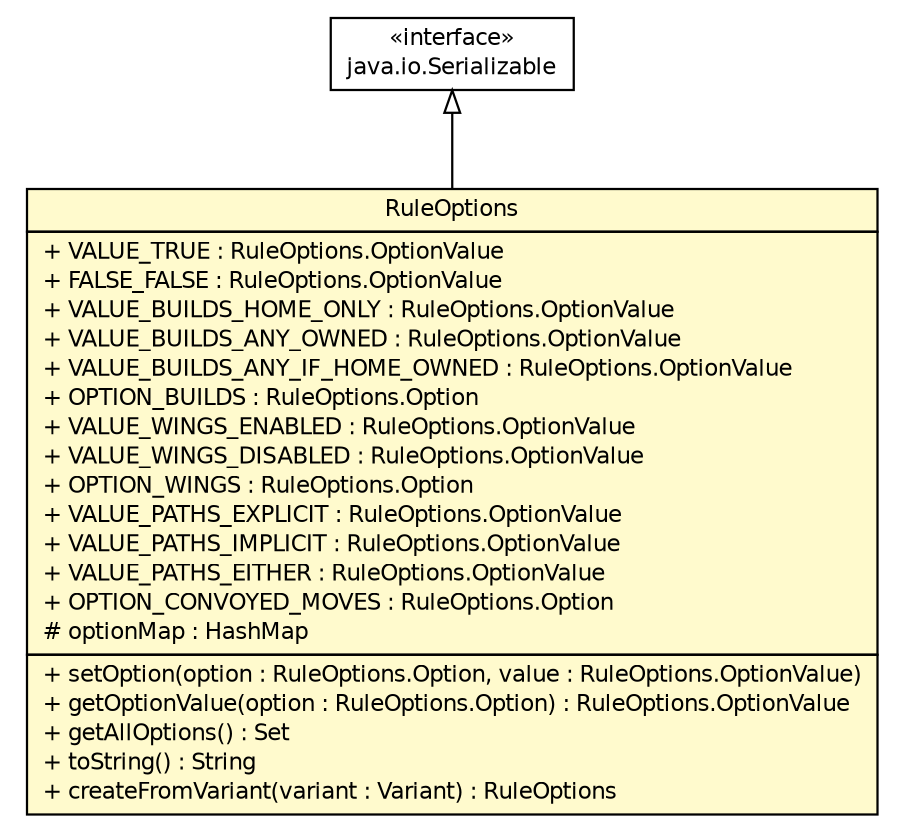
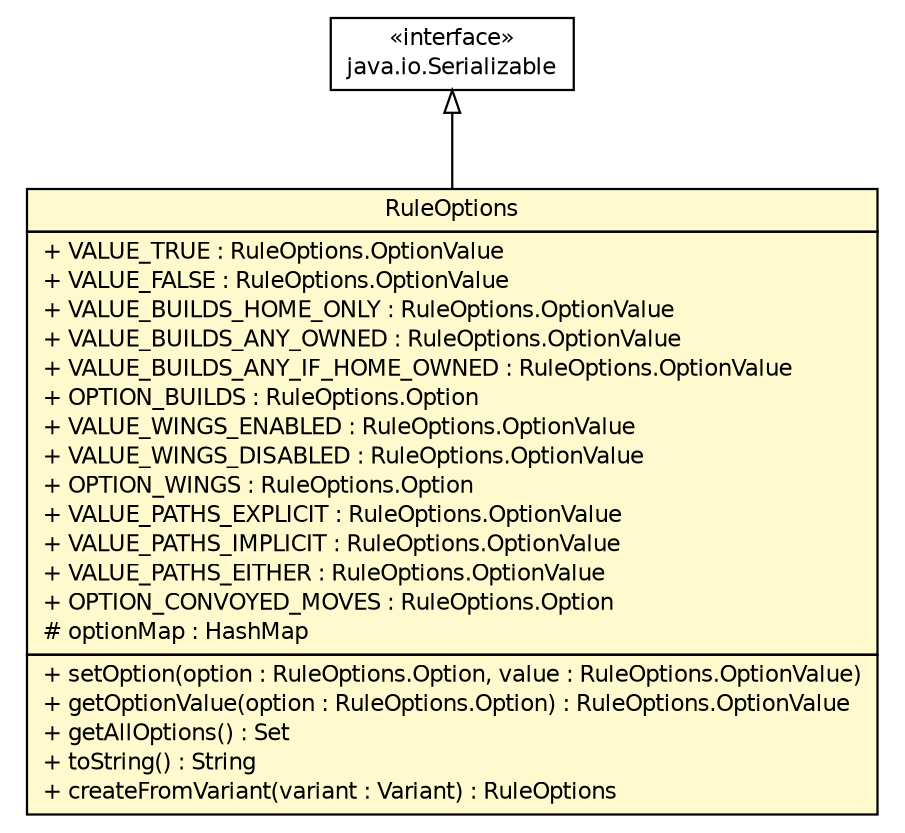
(273, 281) -> (277, 281)
